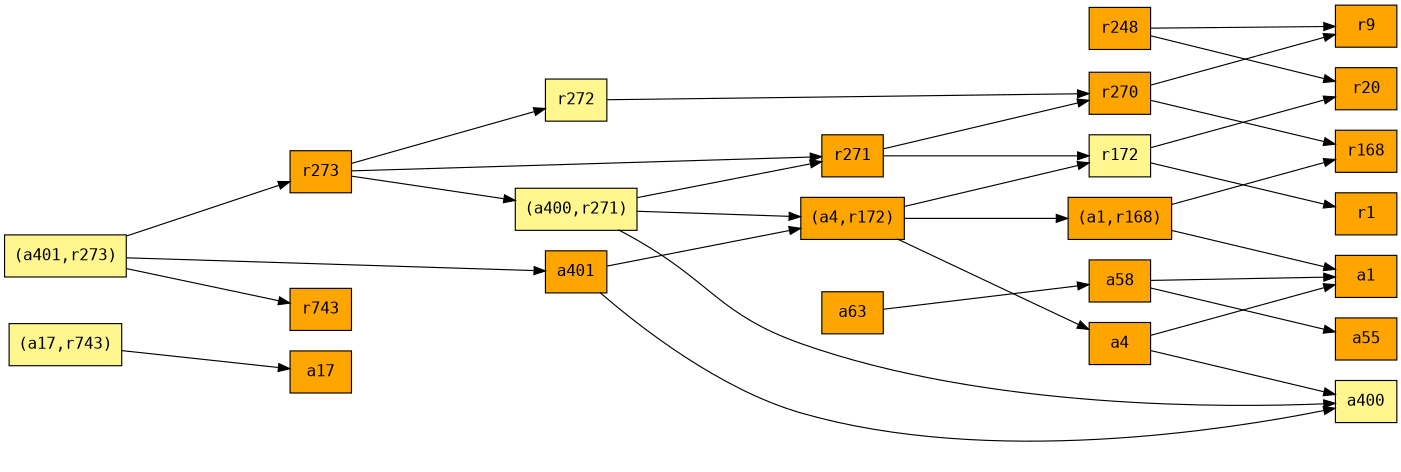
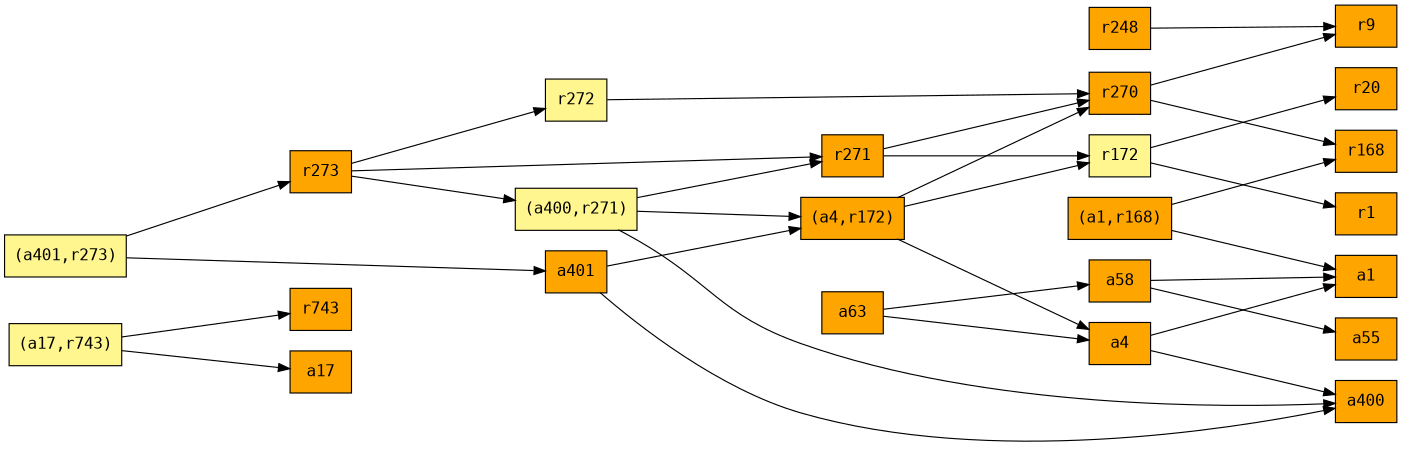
(1229, 55) -> none
(980, 218) -> (1001, 149)
(202, 285) -> (200, 326)
none -> (981, 328)
(1366, 402) -> (1366, 402)
